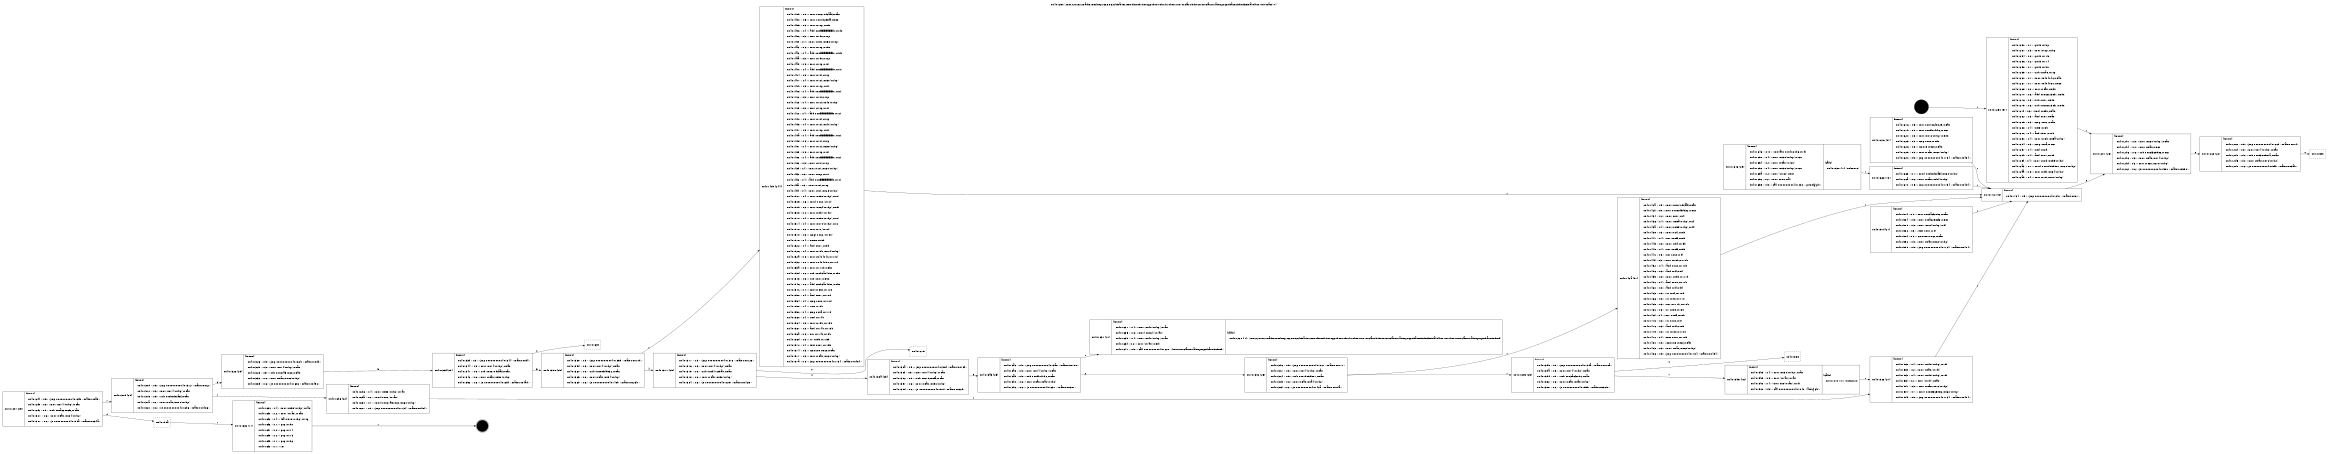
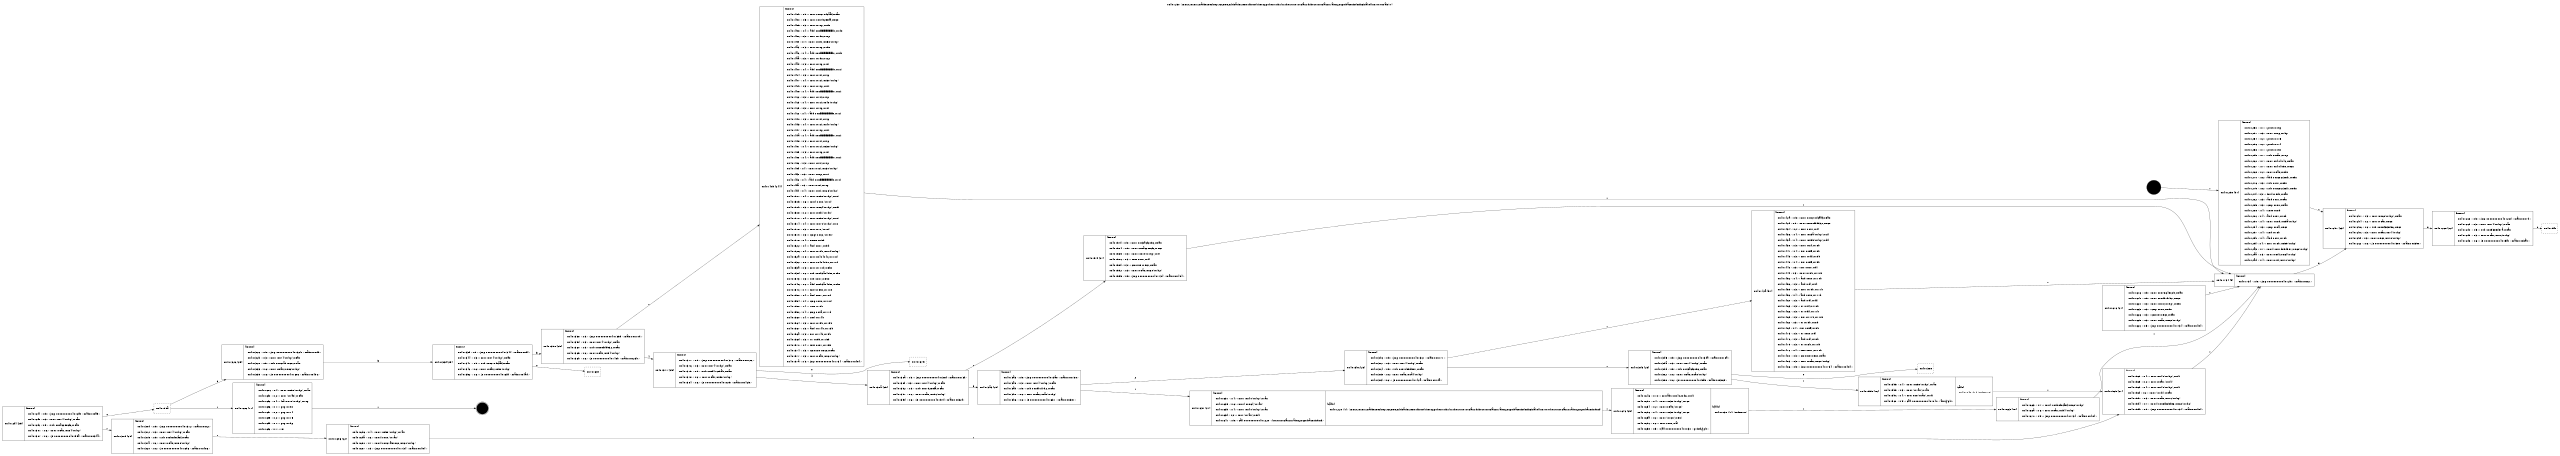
none -> (1037, 329)
(216, 384) -> (197, 392)
none -> (1606, 410)
